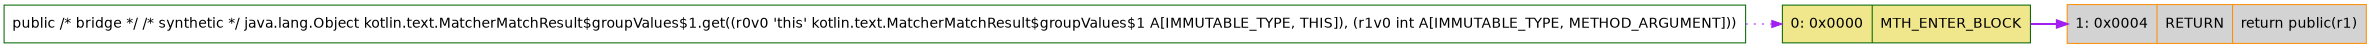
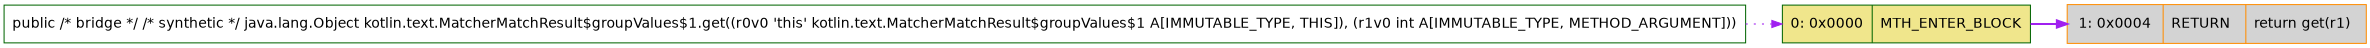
(2299, 23) -> (2302, 23)
